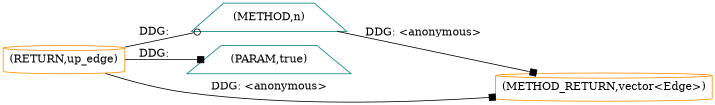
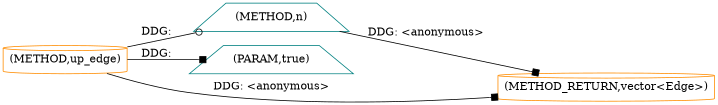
(64, 60) -> (65, 60)
